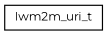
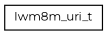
(54, 18) -> (54, 18)
